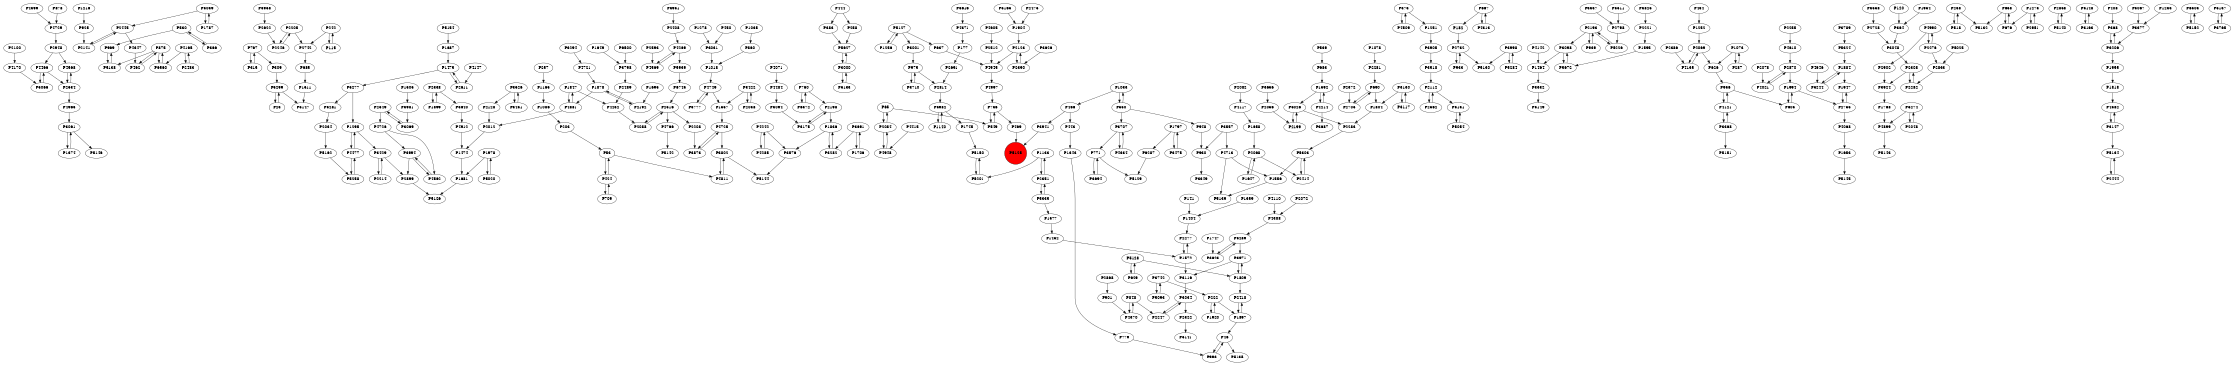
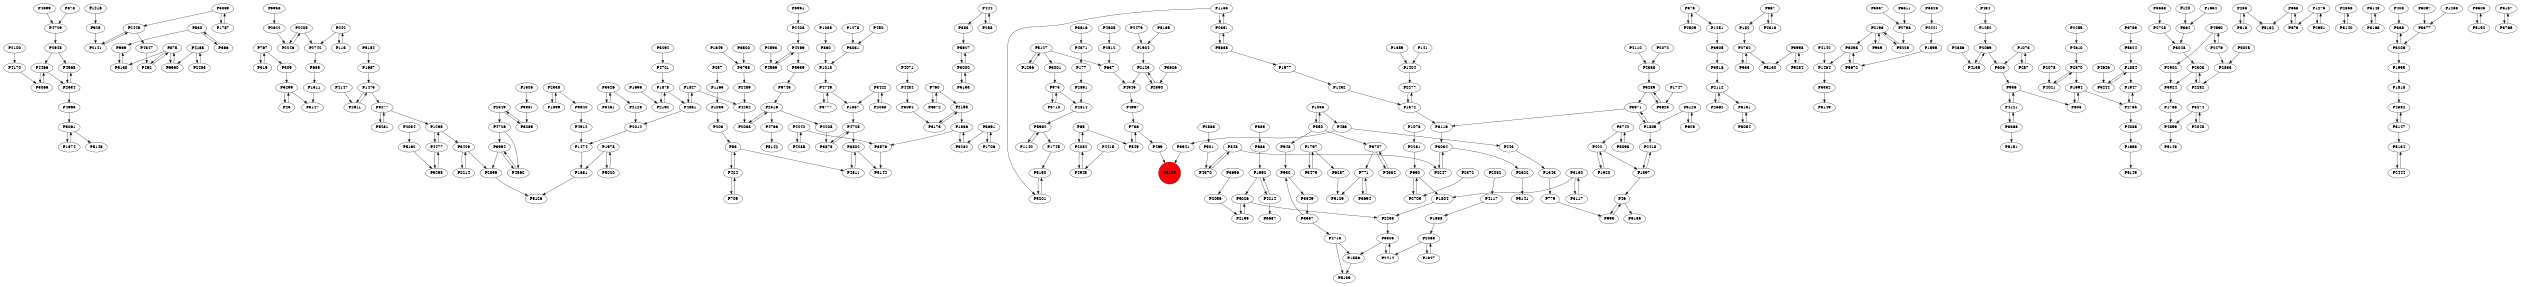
(849, 37) -> (989, 20)
(991, 57) -> (1109, 57)
(328, 116) -> (384, 119)
none -> (1307, 208)
